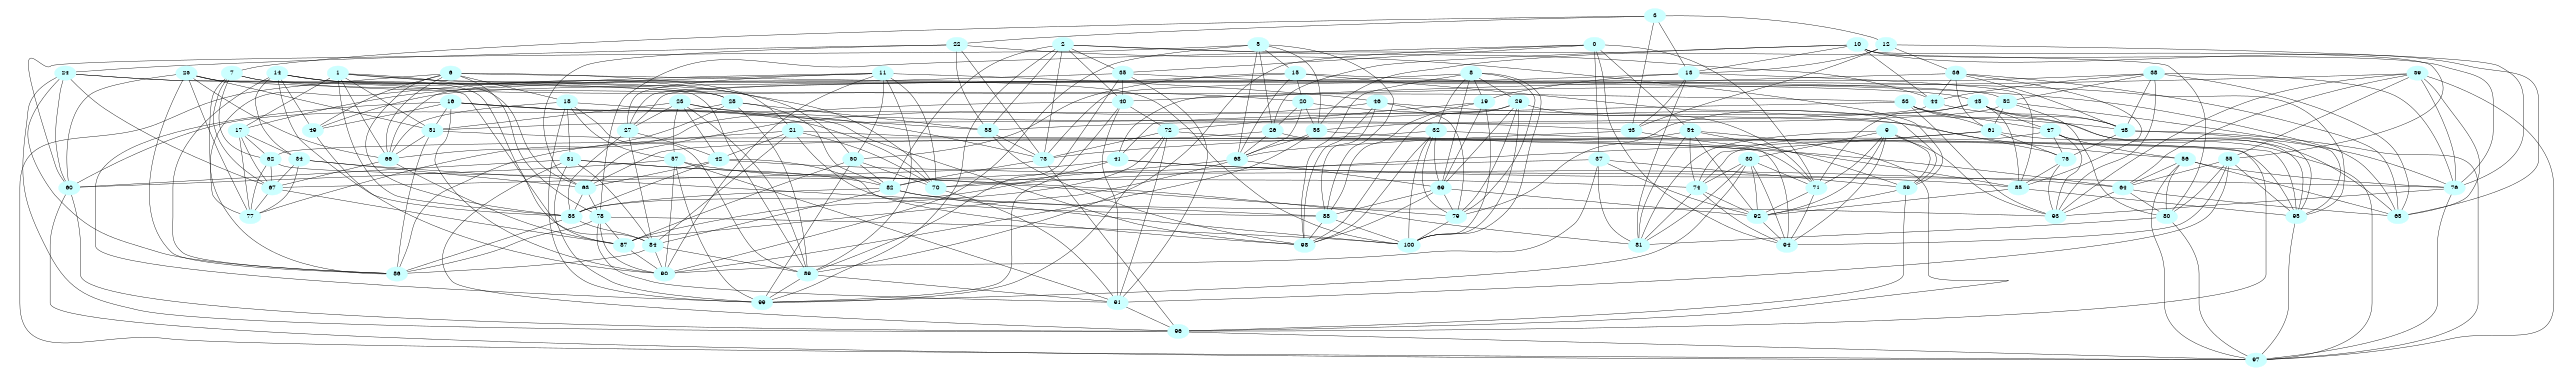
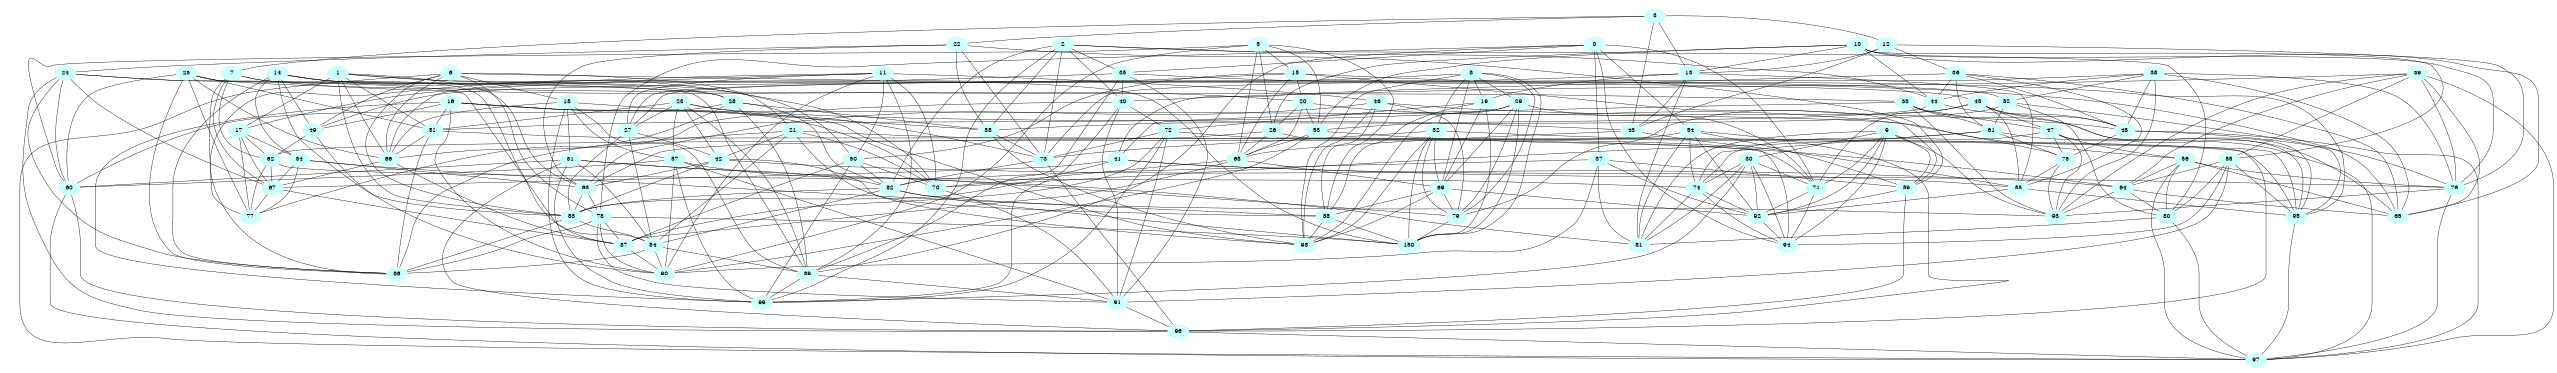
none -> (292, 145)
(1409, 245) -> (1409, 245)
